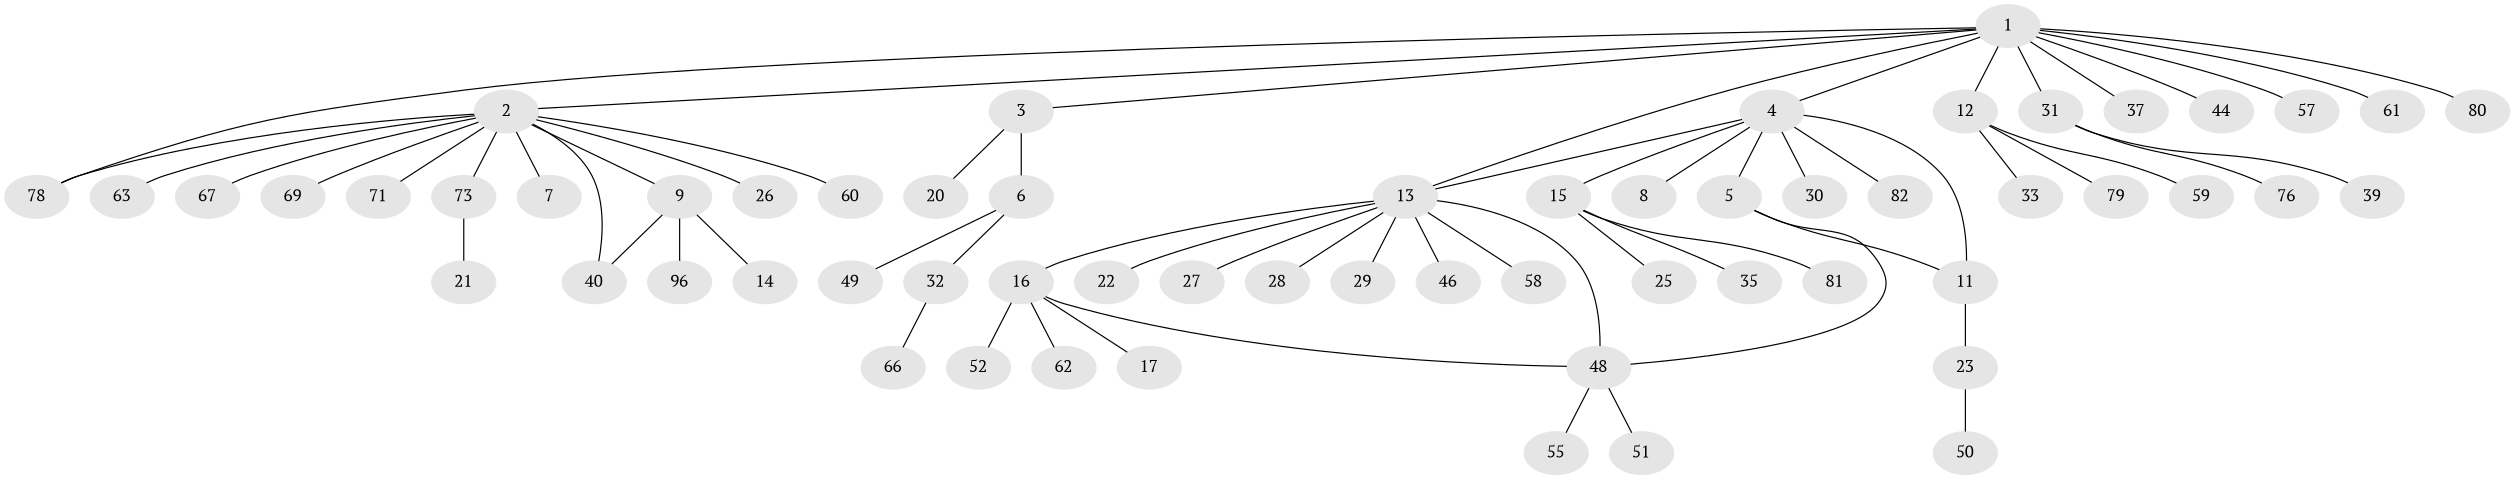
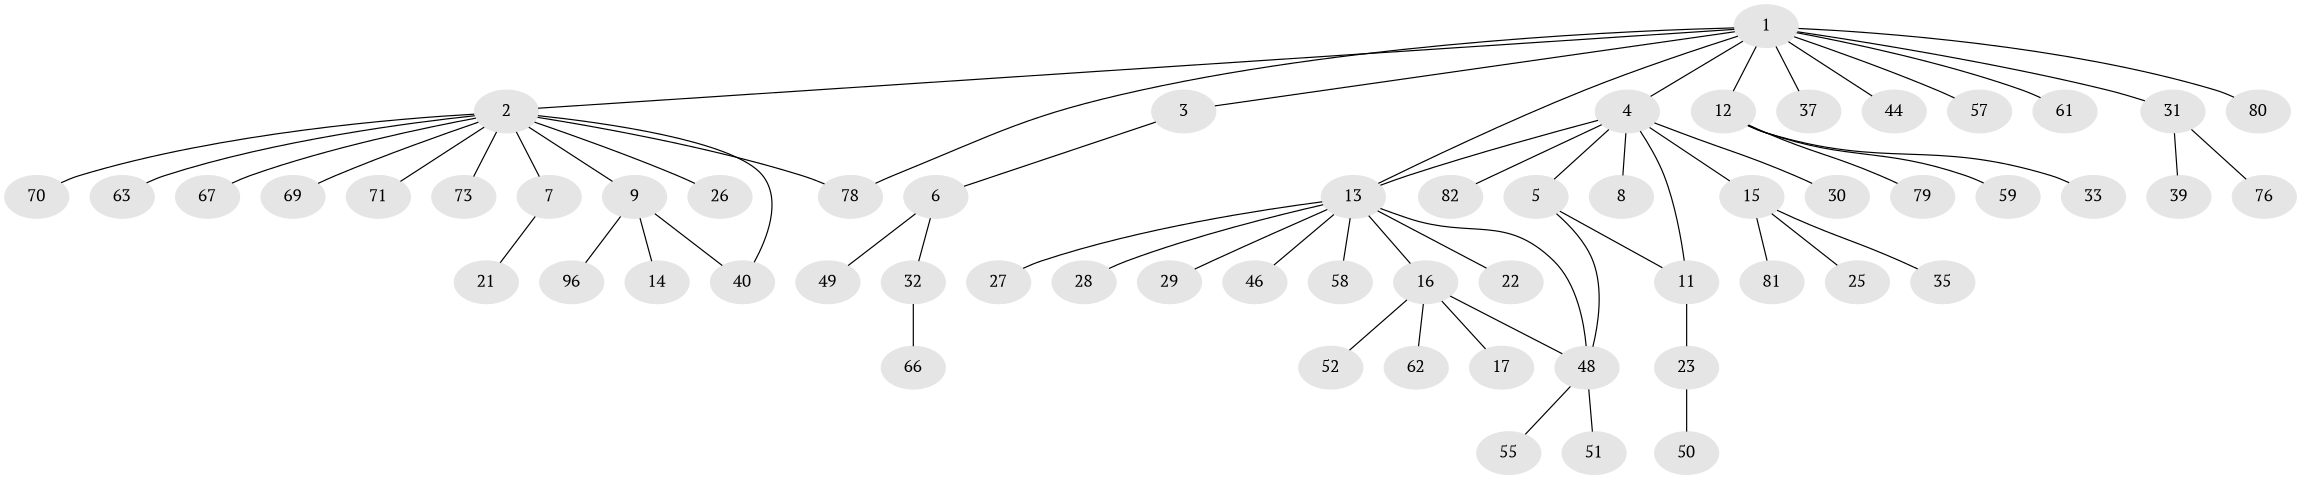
(850, 197) -> (37, 197)
(936, 197) -> none
(464, 240) -> (518, 240)
